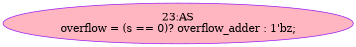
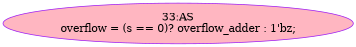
(178, 23) -> (178, 23)
